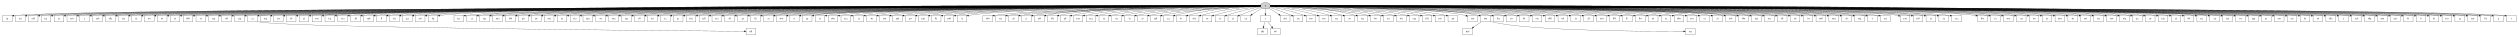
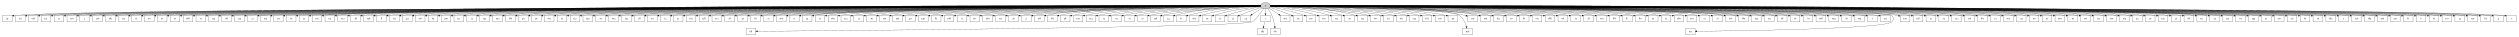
none -> (446, 19)
none -> (975, 19)
none -> (1970, 19)
(1270, 24) -> (1273, 17)
(1477, 25) -> (1372, 7)
(501, 29) -> (1014, 29)
(1587, 30) -> (1682, 10)
